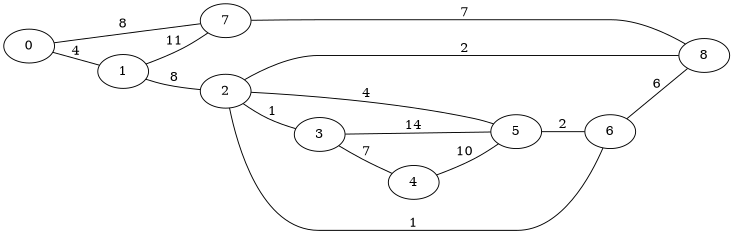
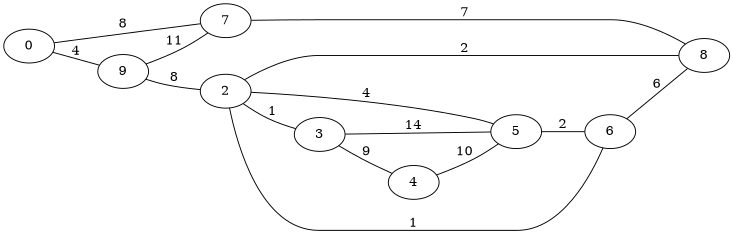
(123, 71) -> (123, 71)
(367, 152) -> (367, 152)
